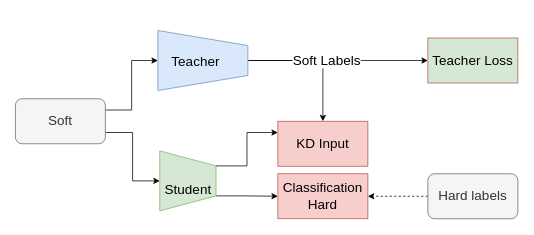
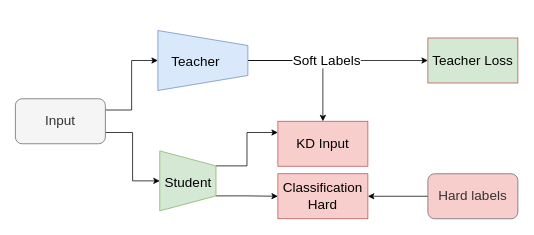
(60, 121) -> (60, 121)
(188, 188) -> (188, 181)
(400, 196) -> (400, 196)
(473, 196) -> (473, 196)
